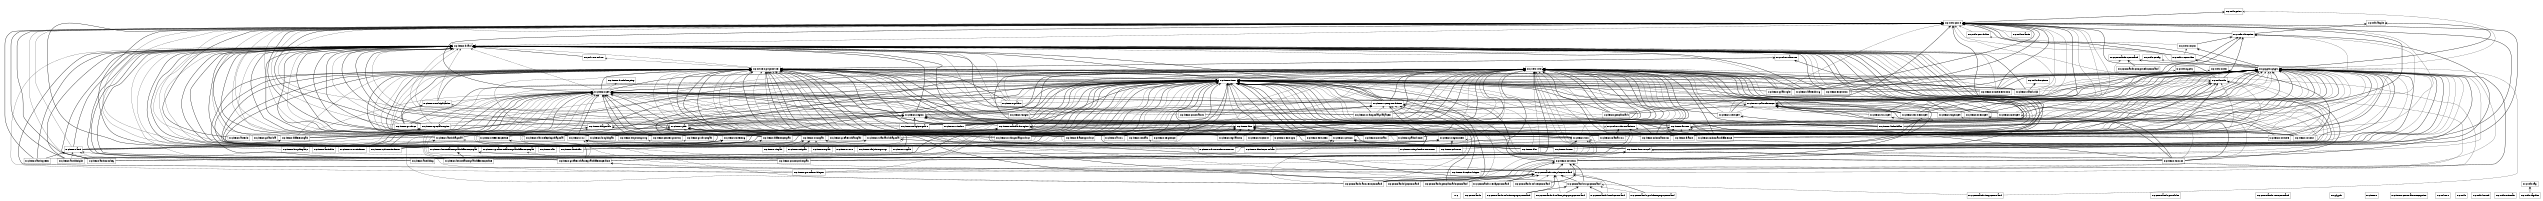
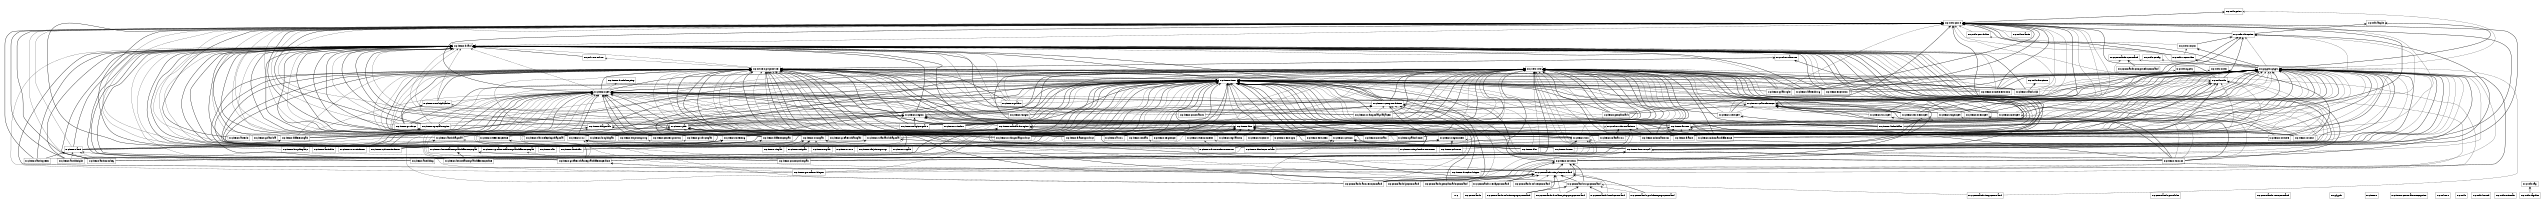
(2200, 64) -> (2256, 52)
(389, 79) -> none
(1517, 83) -> none
(1310, 117) -> (1310, 117)
none -> (2070, 119)
(798, 130) -> none
none -> (1200, 138)
